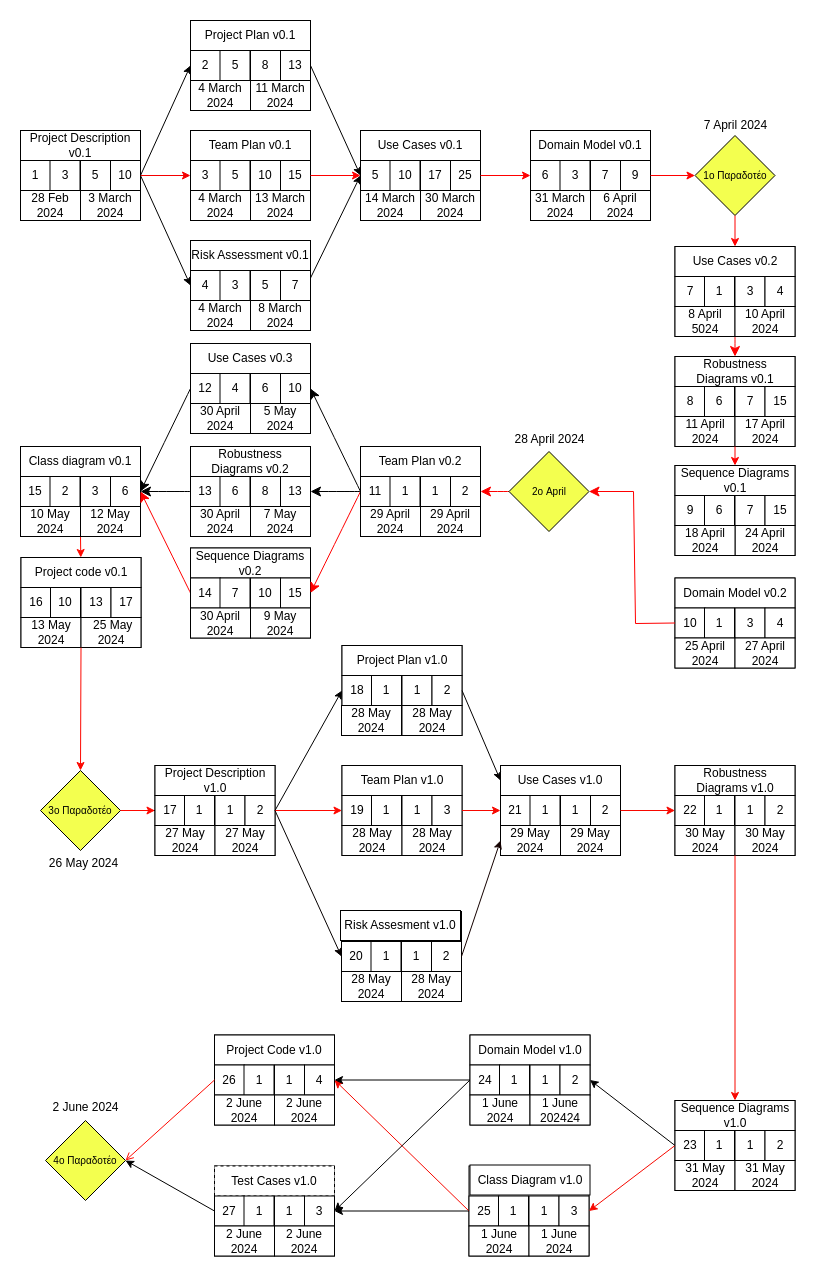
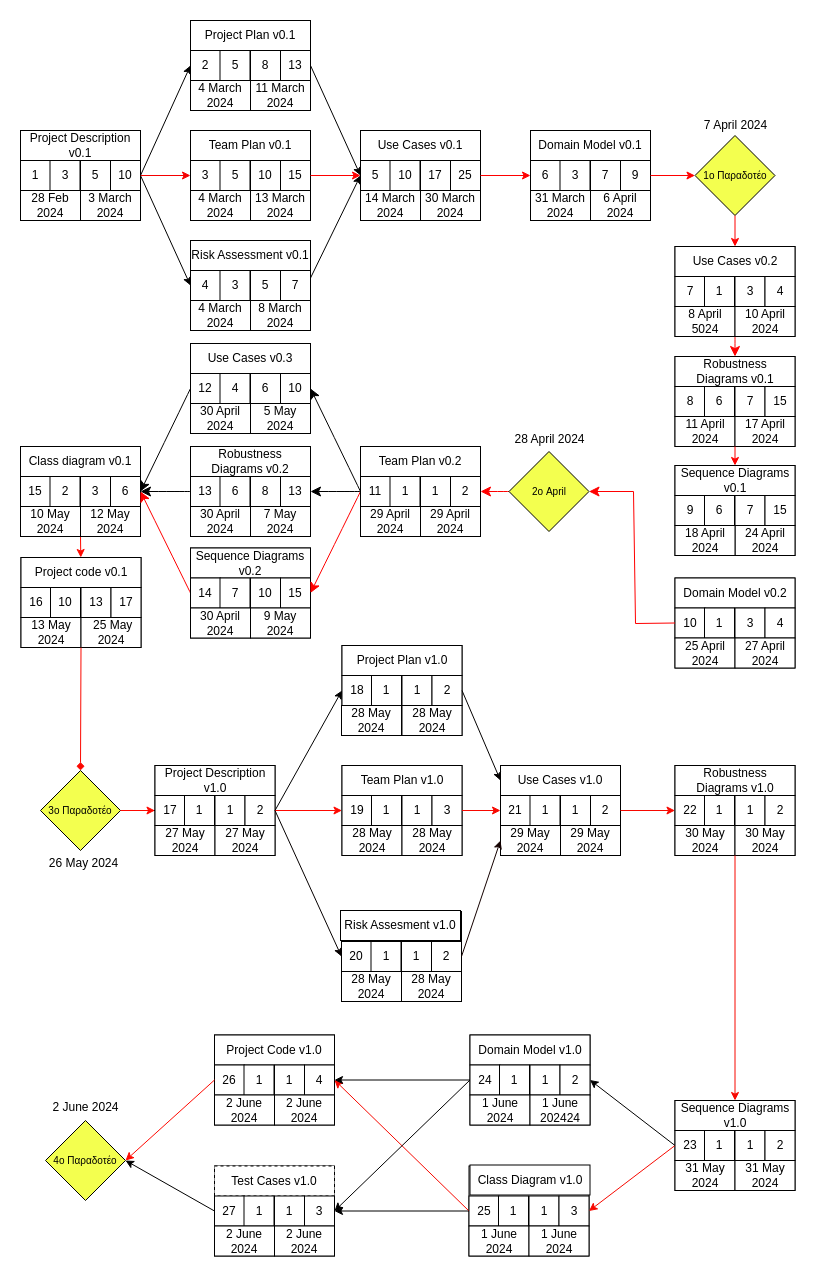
(81, 762) -> (81, 761)
(130, 1156) -> (132, 1155)
